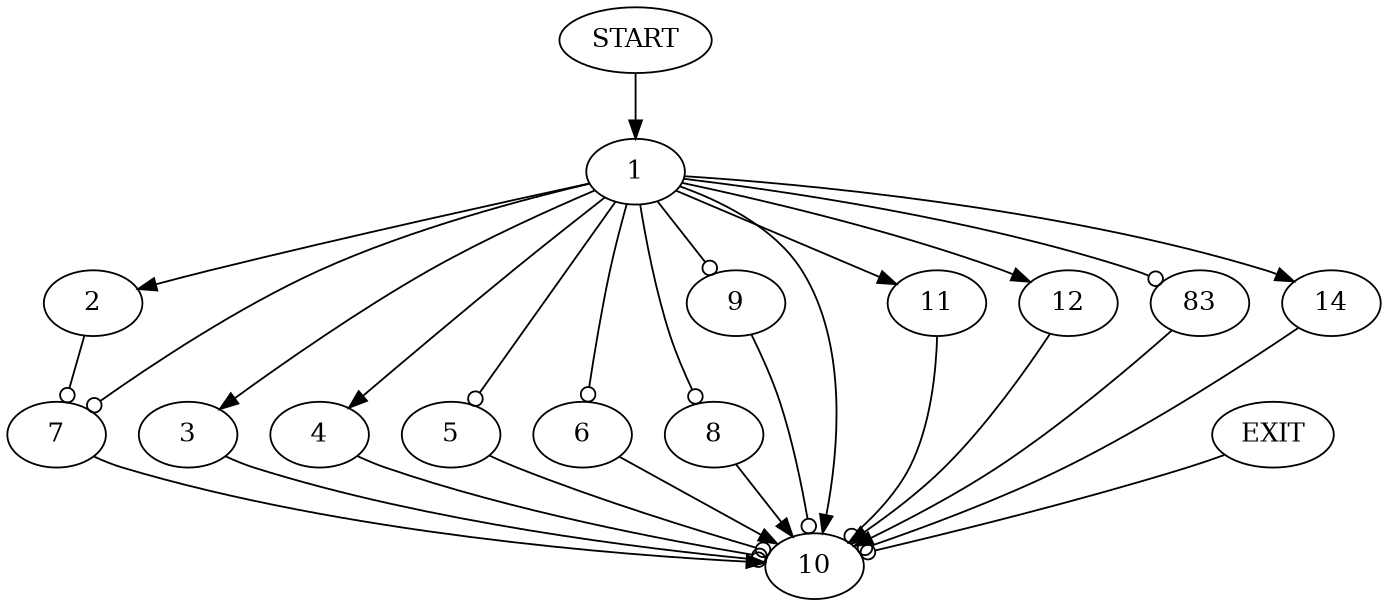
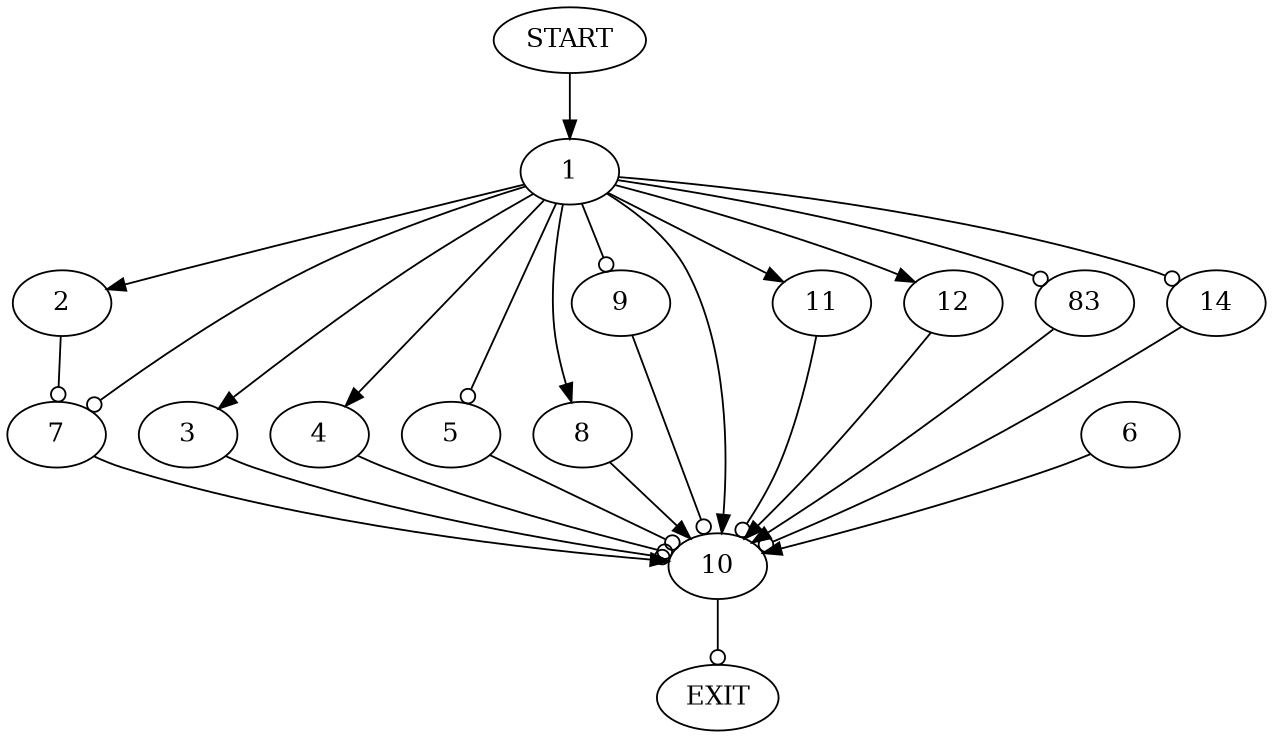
(983, 209) -> (895, 212)
(605, 295) -> none
(660, 299) -> (553, 295)
(1051, 506) -> (718, 625)
